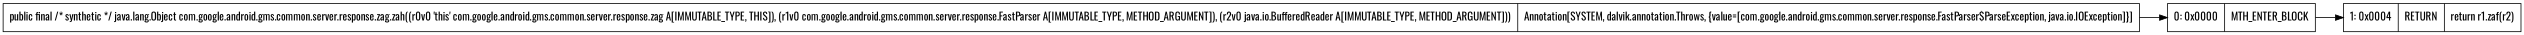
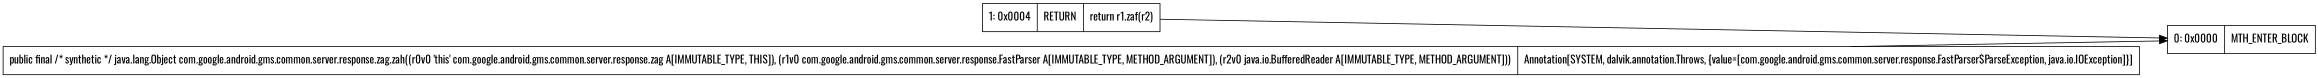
(2325, 18) -> (1660, 29)
